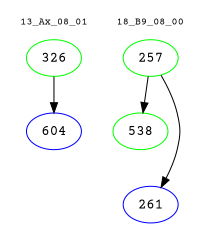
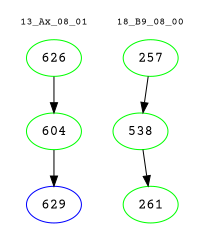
(54, 58) -> (54, 58)
(180, 126) -> (145, 163)
(54, 131) -> (54, 131)
none -> (54, 205)
(151, 205) -> (151, 205)
